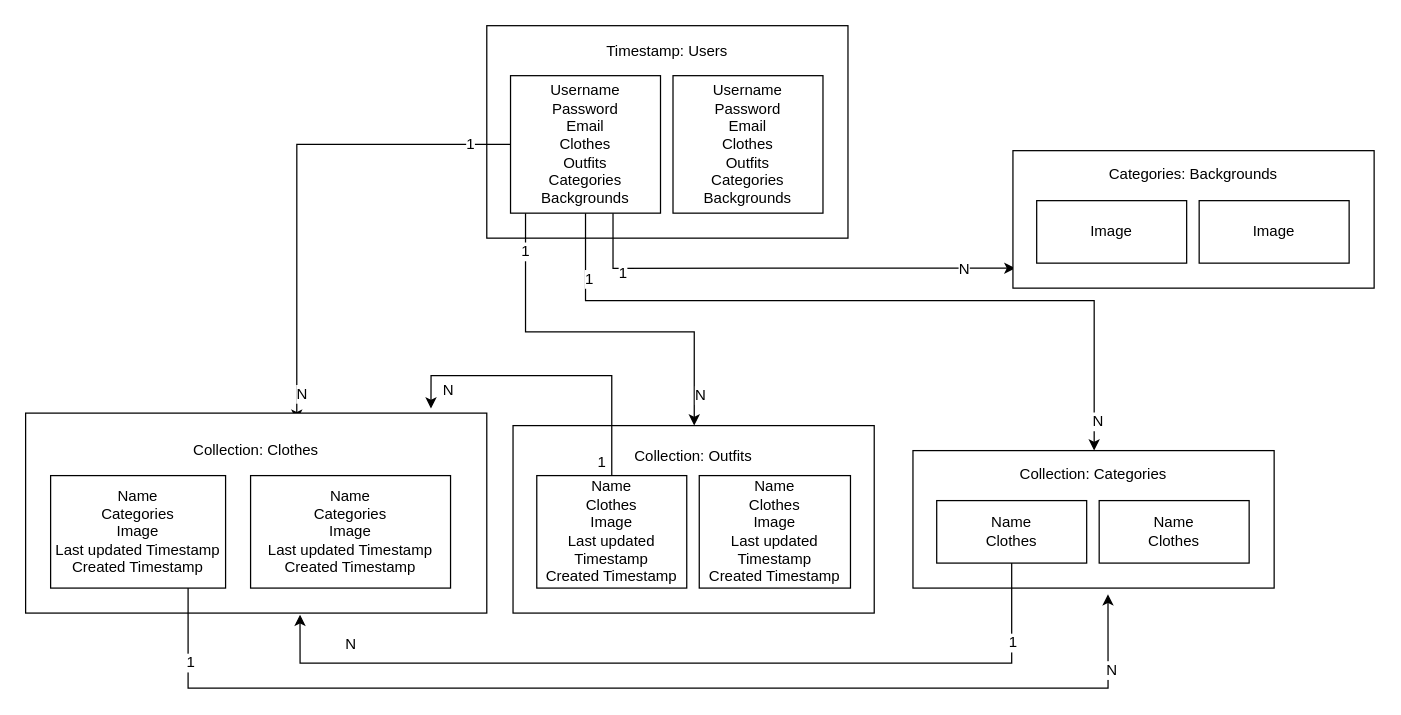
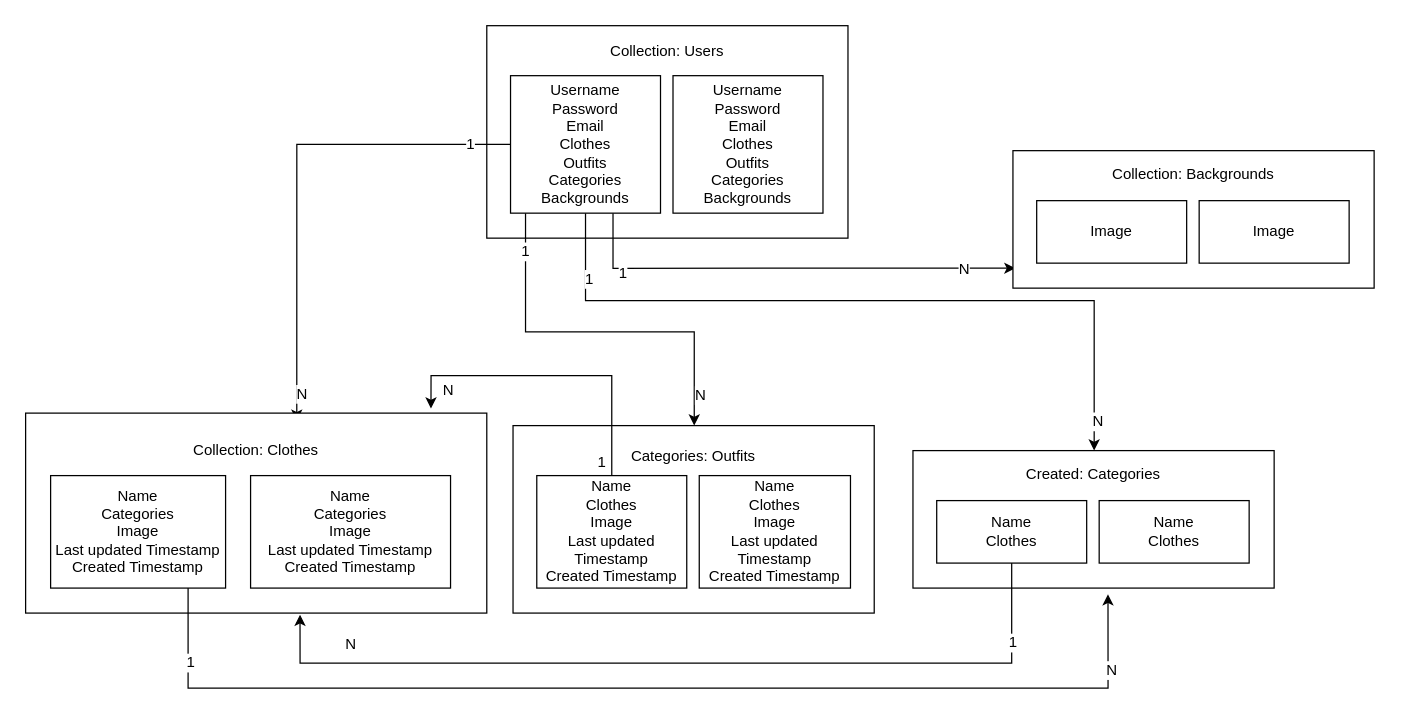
(668, 132) -> (668, 132)
(1194, 219) -> (1194, 219)
(694, 519) -> (694, 519)
(1094, 519) -> (1094, 519)
